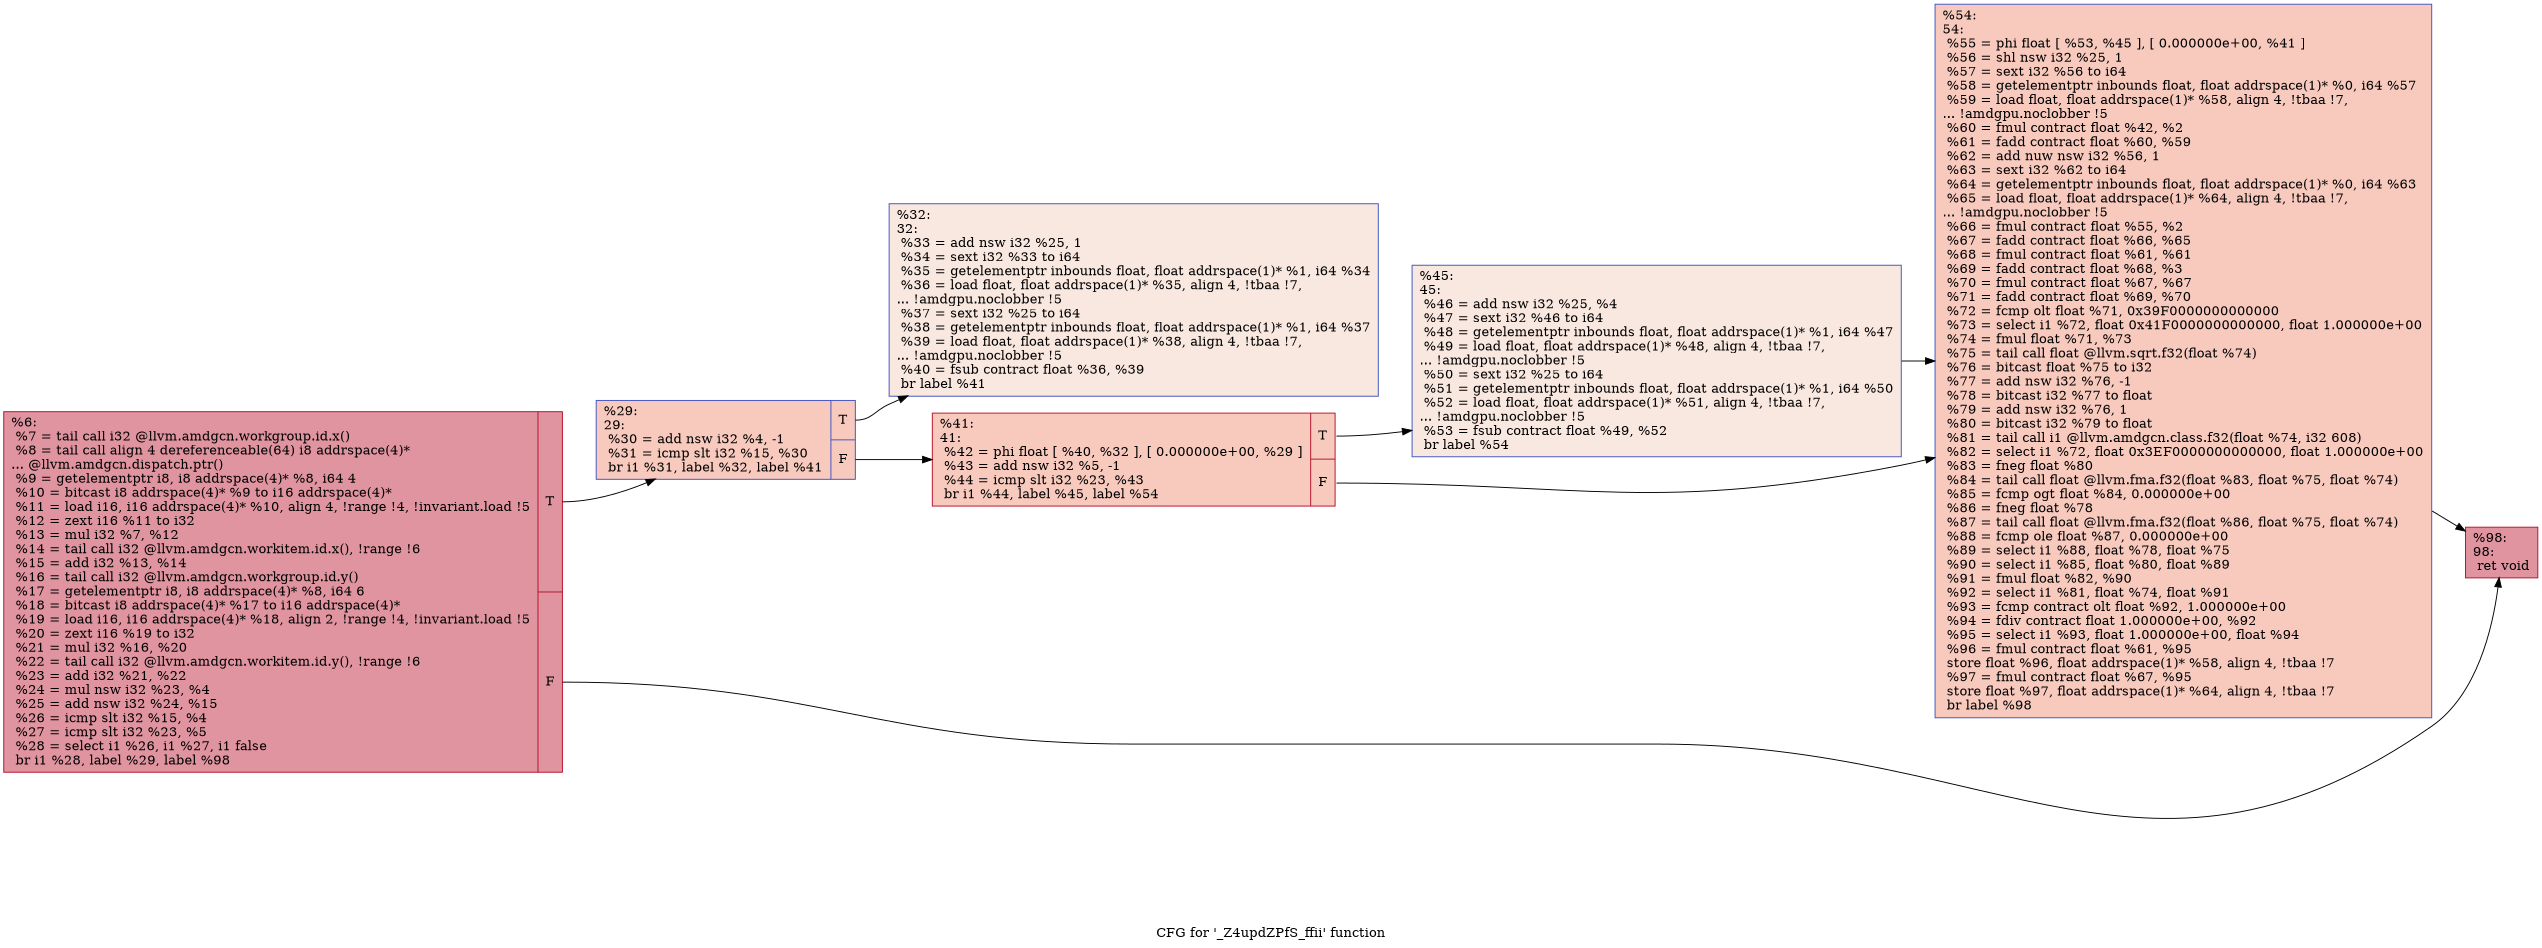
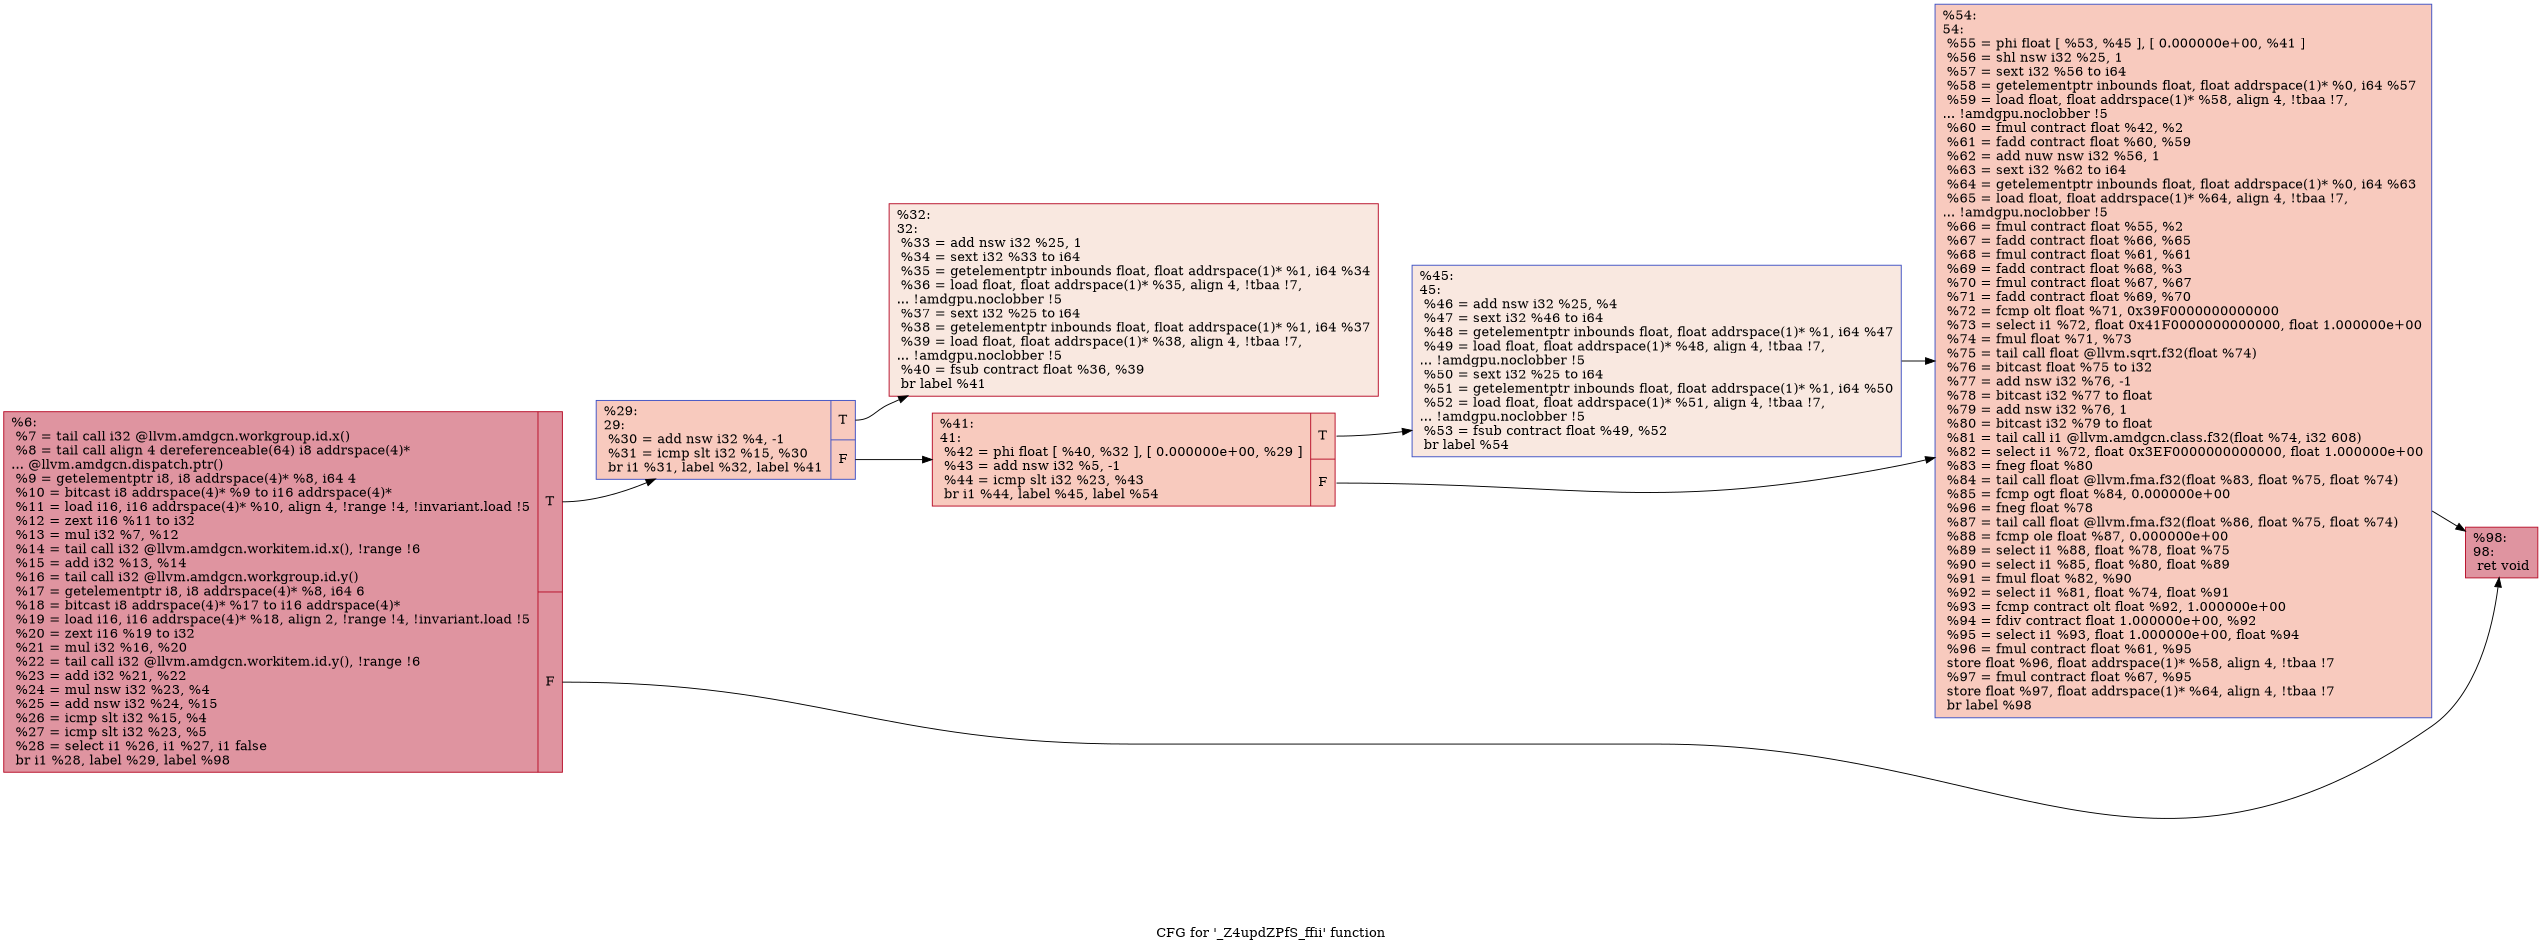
(1134, 300) -> (1134, 300)
(2018, 508) -> (2018, 508)
